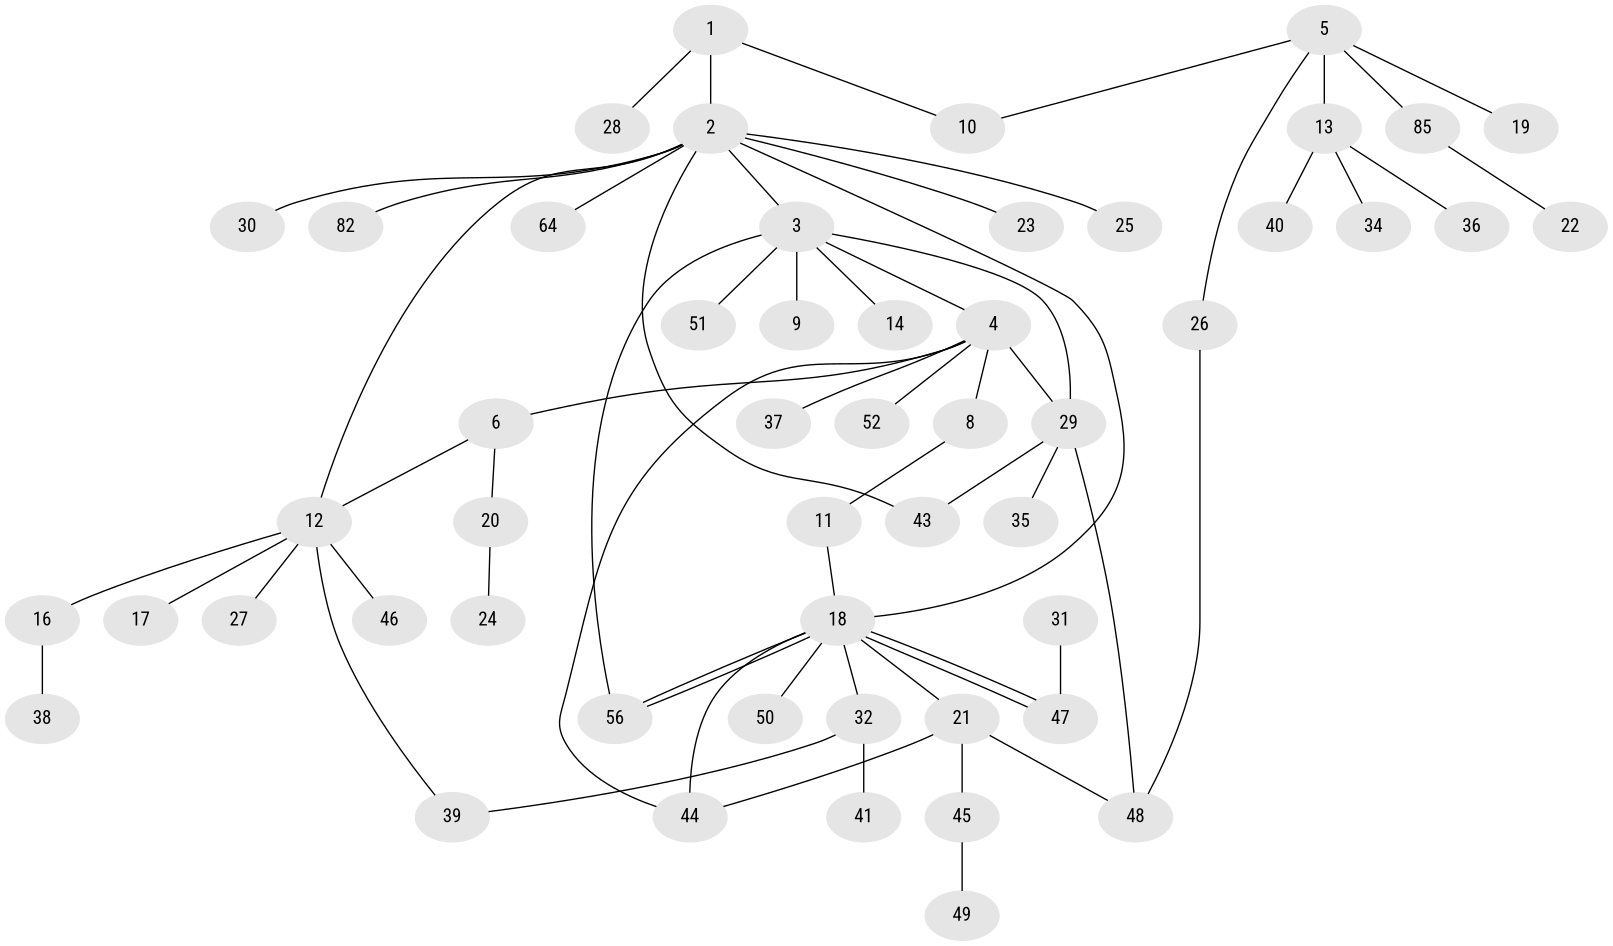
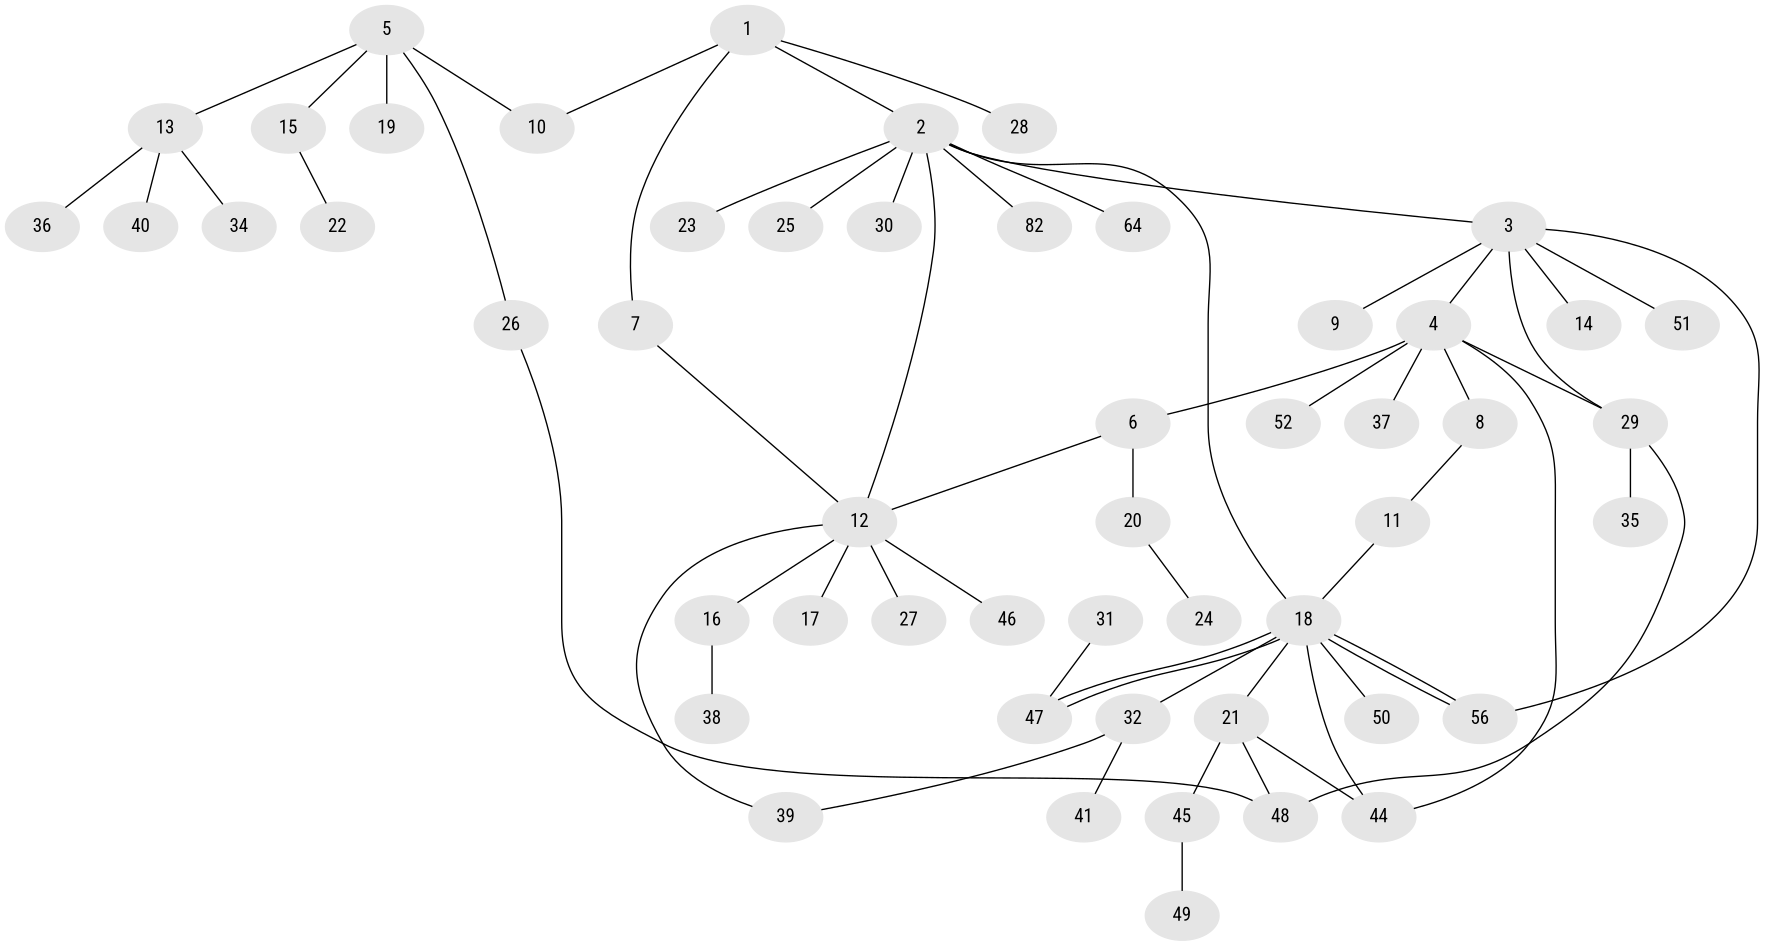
(1423, 128) -> (288, 128)
none -> (636, 325)
(922, 522) -> none
